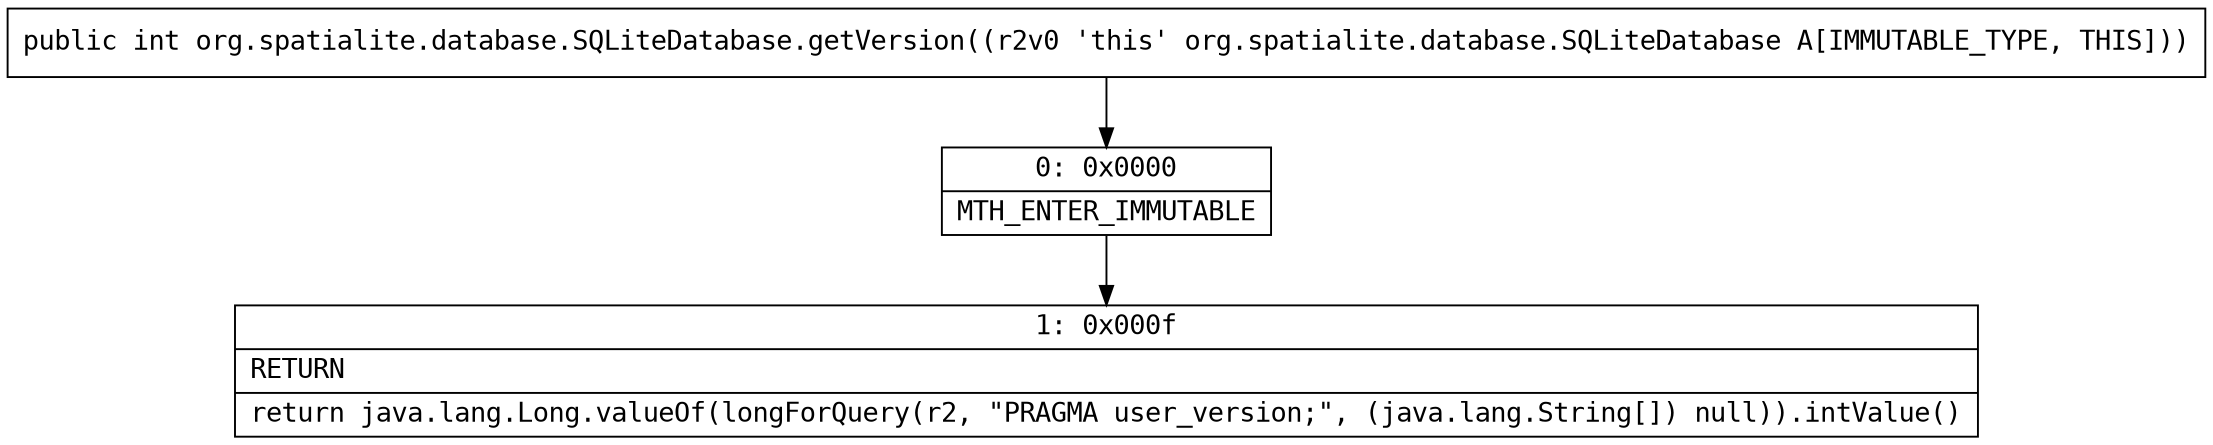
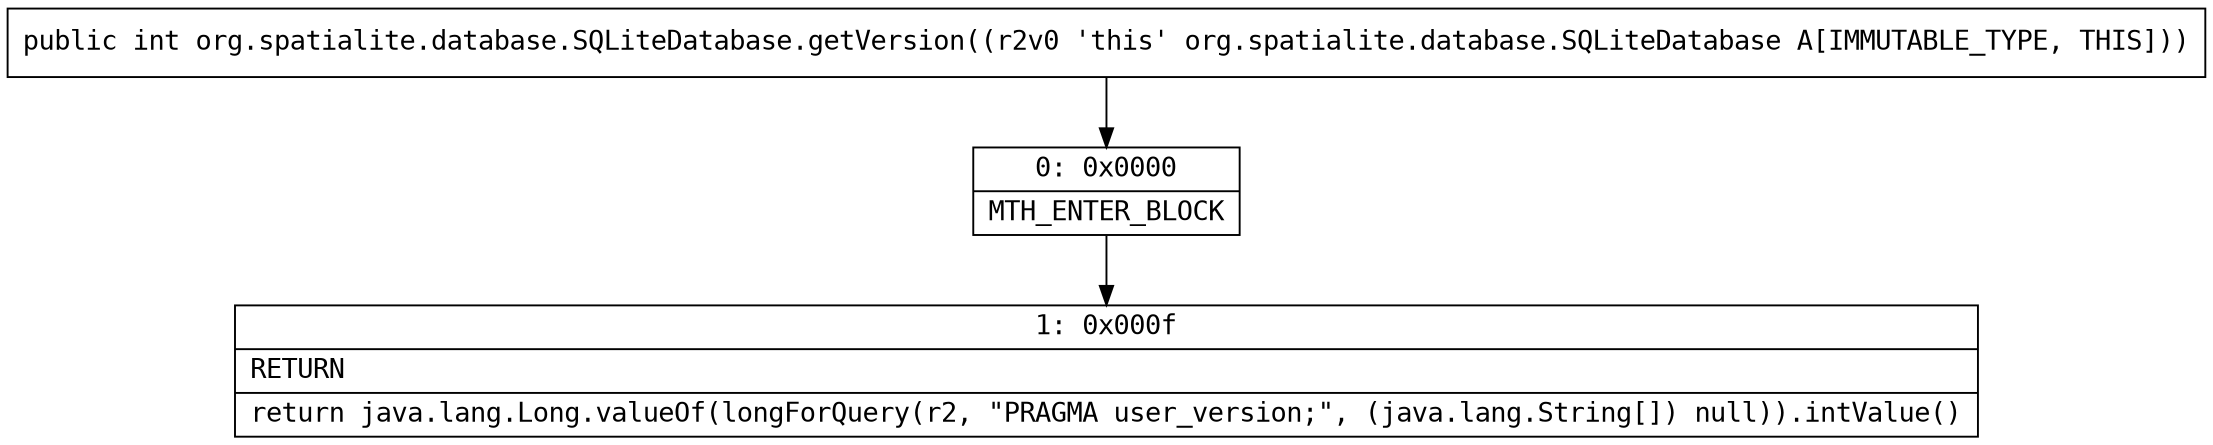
(1106, 212) -> (1106, 212)
